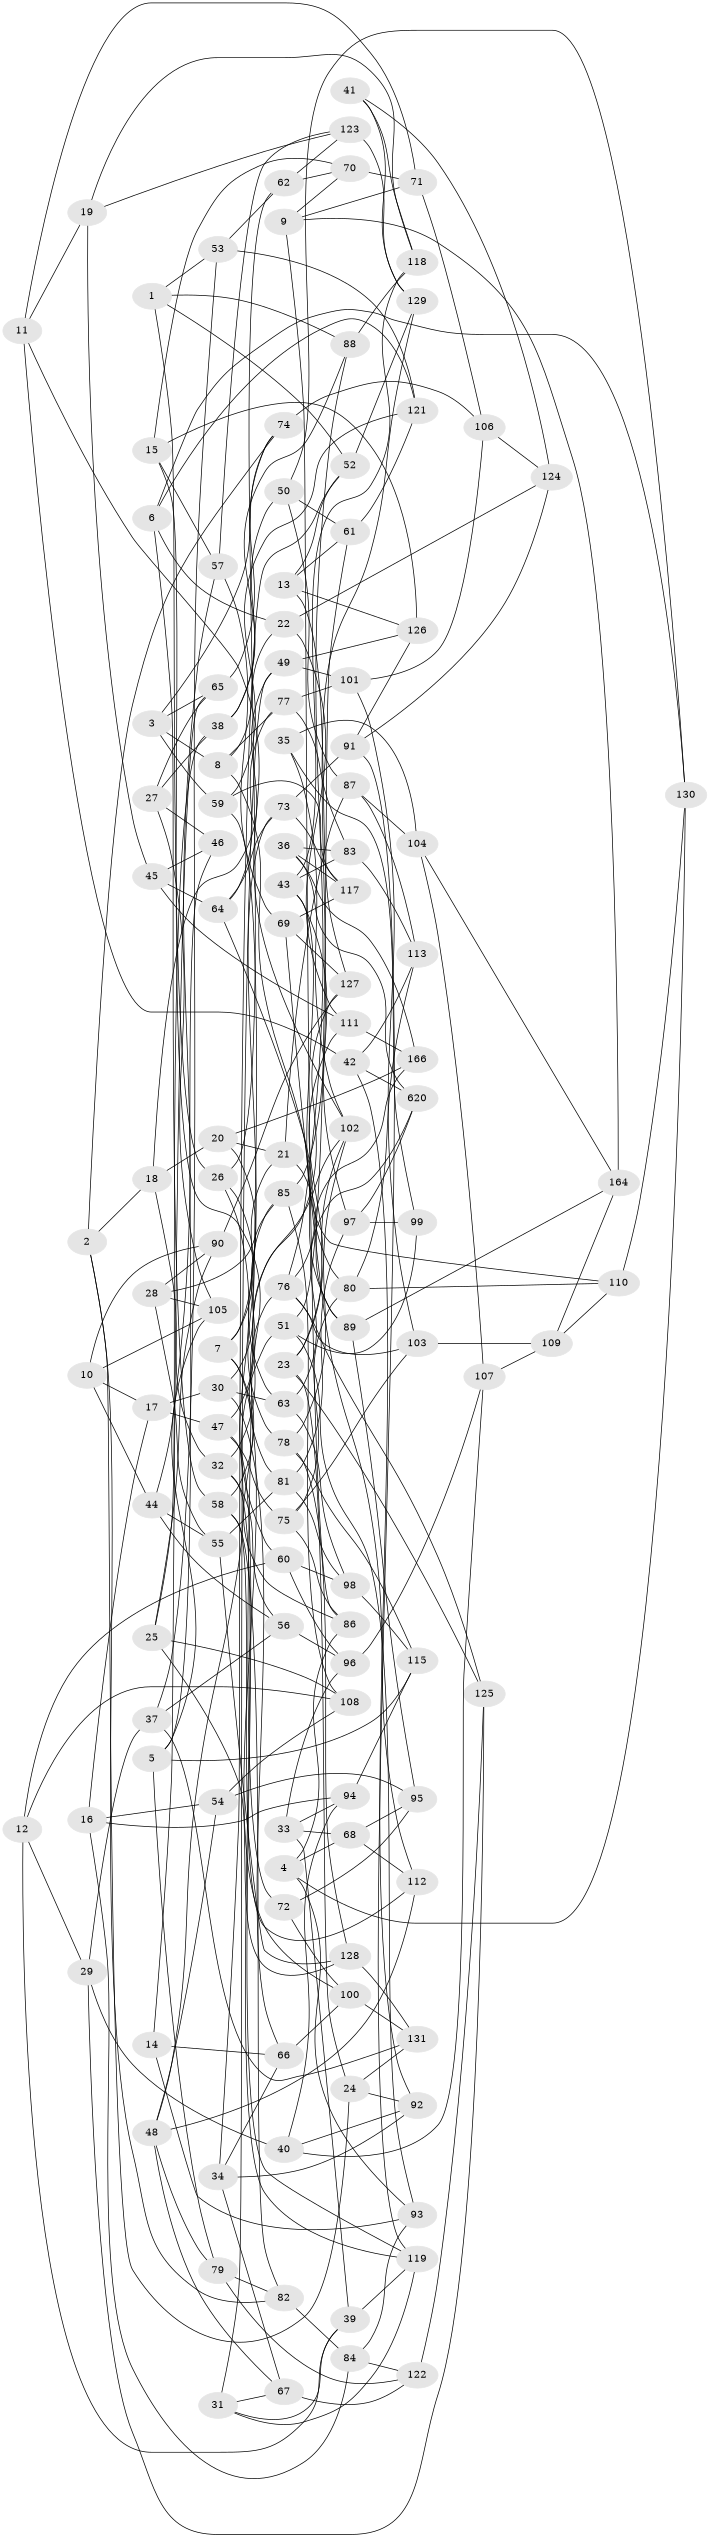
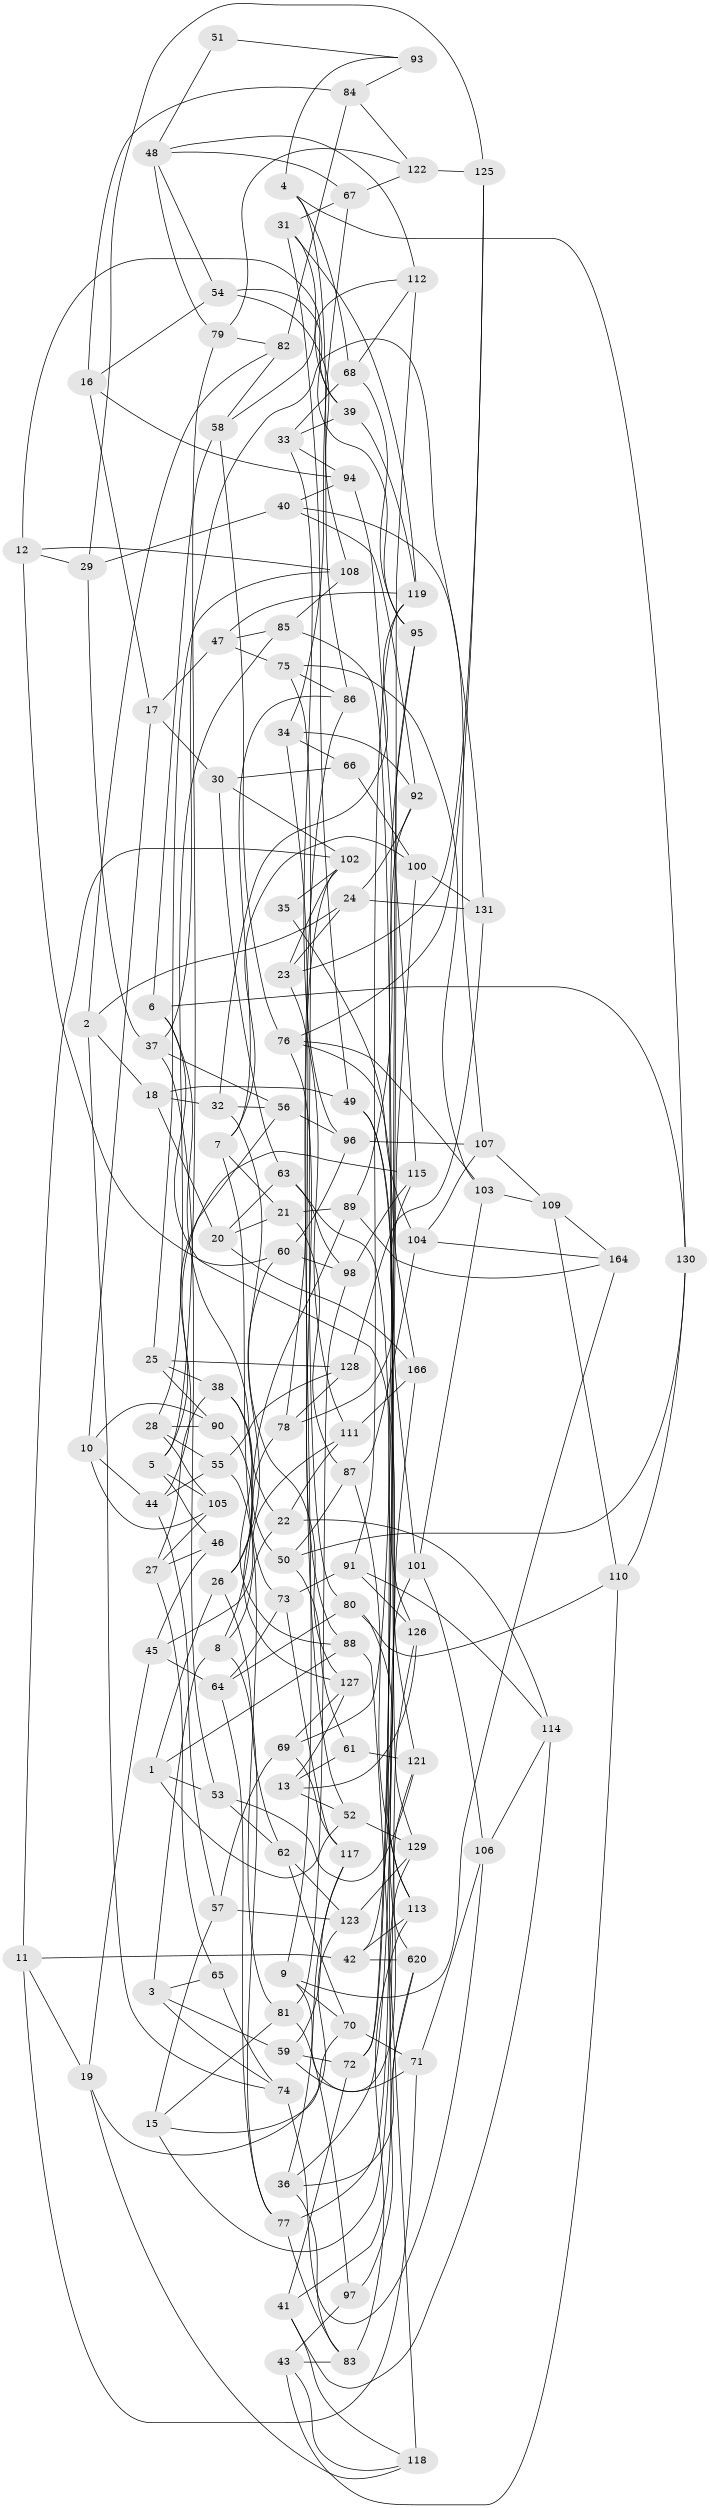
(552, 477) -> (552, 1729)
(325, 932) -> none
(417, 1223) -> none
(152, 2045) -> none
none -> (317, 2192)
